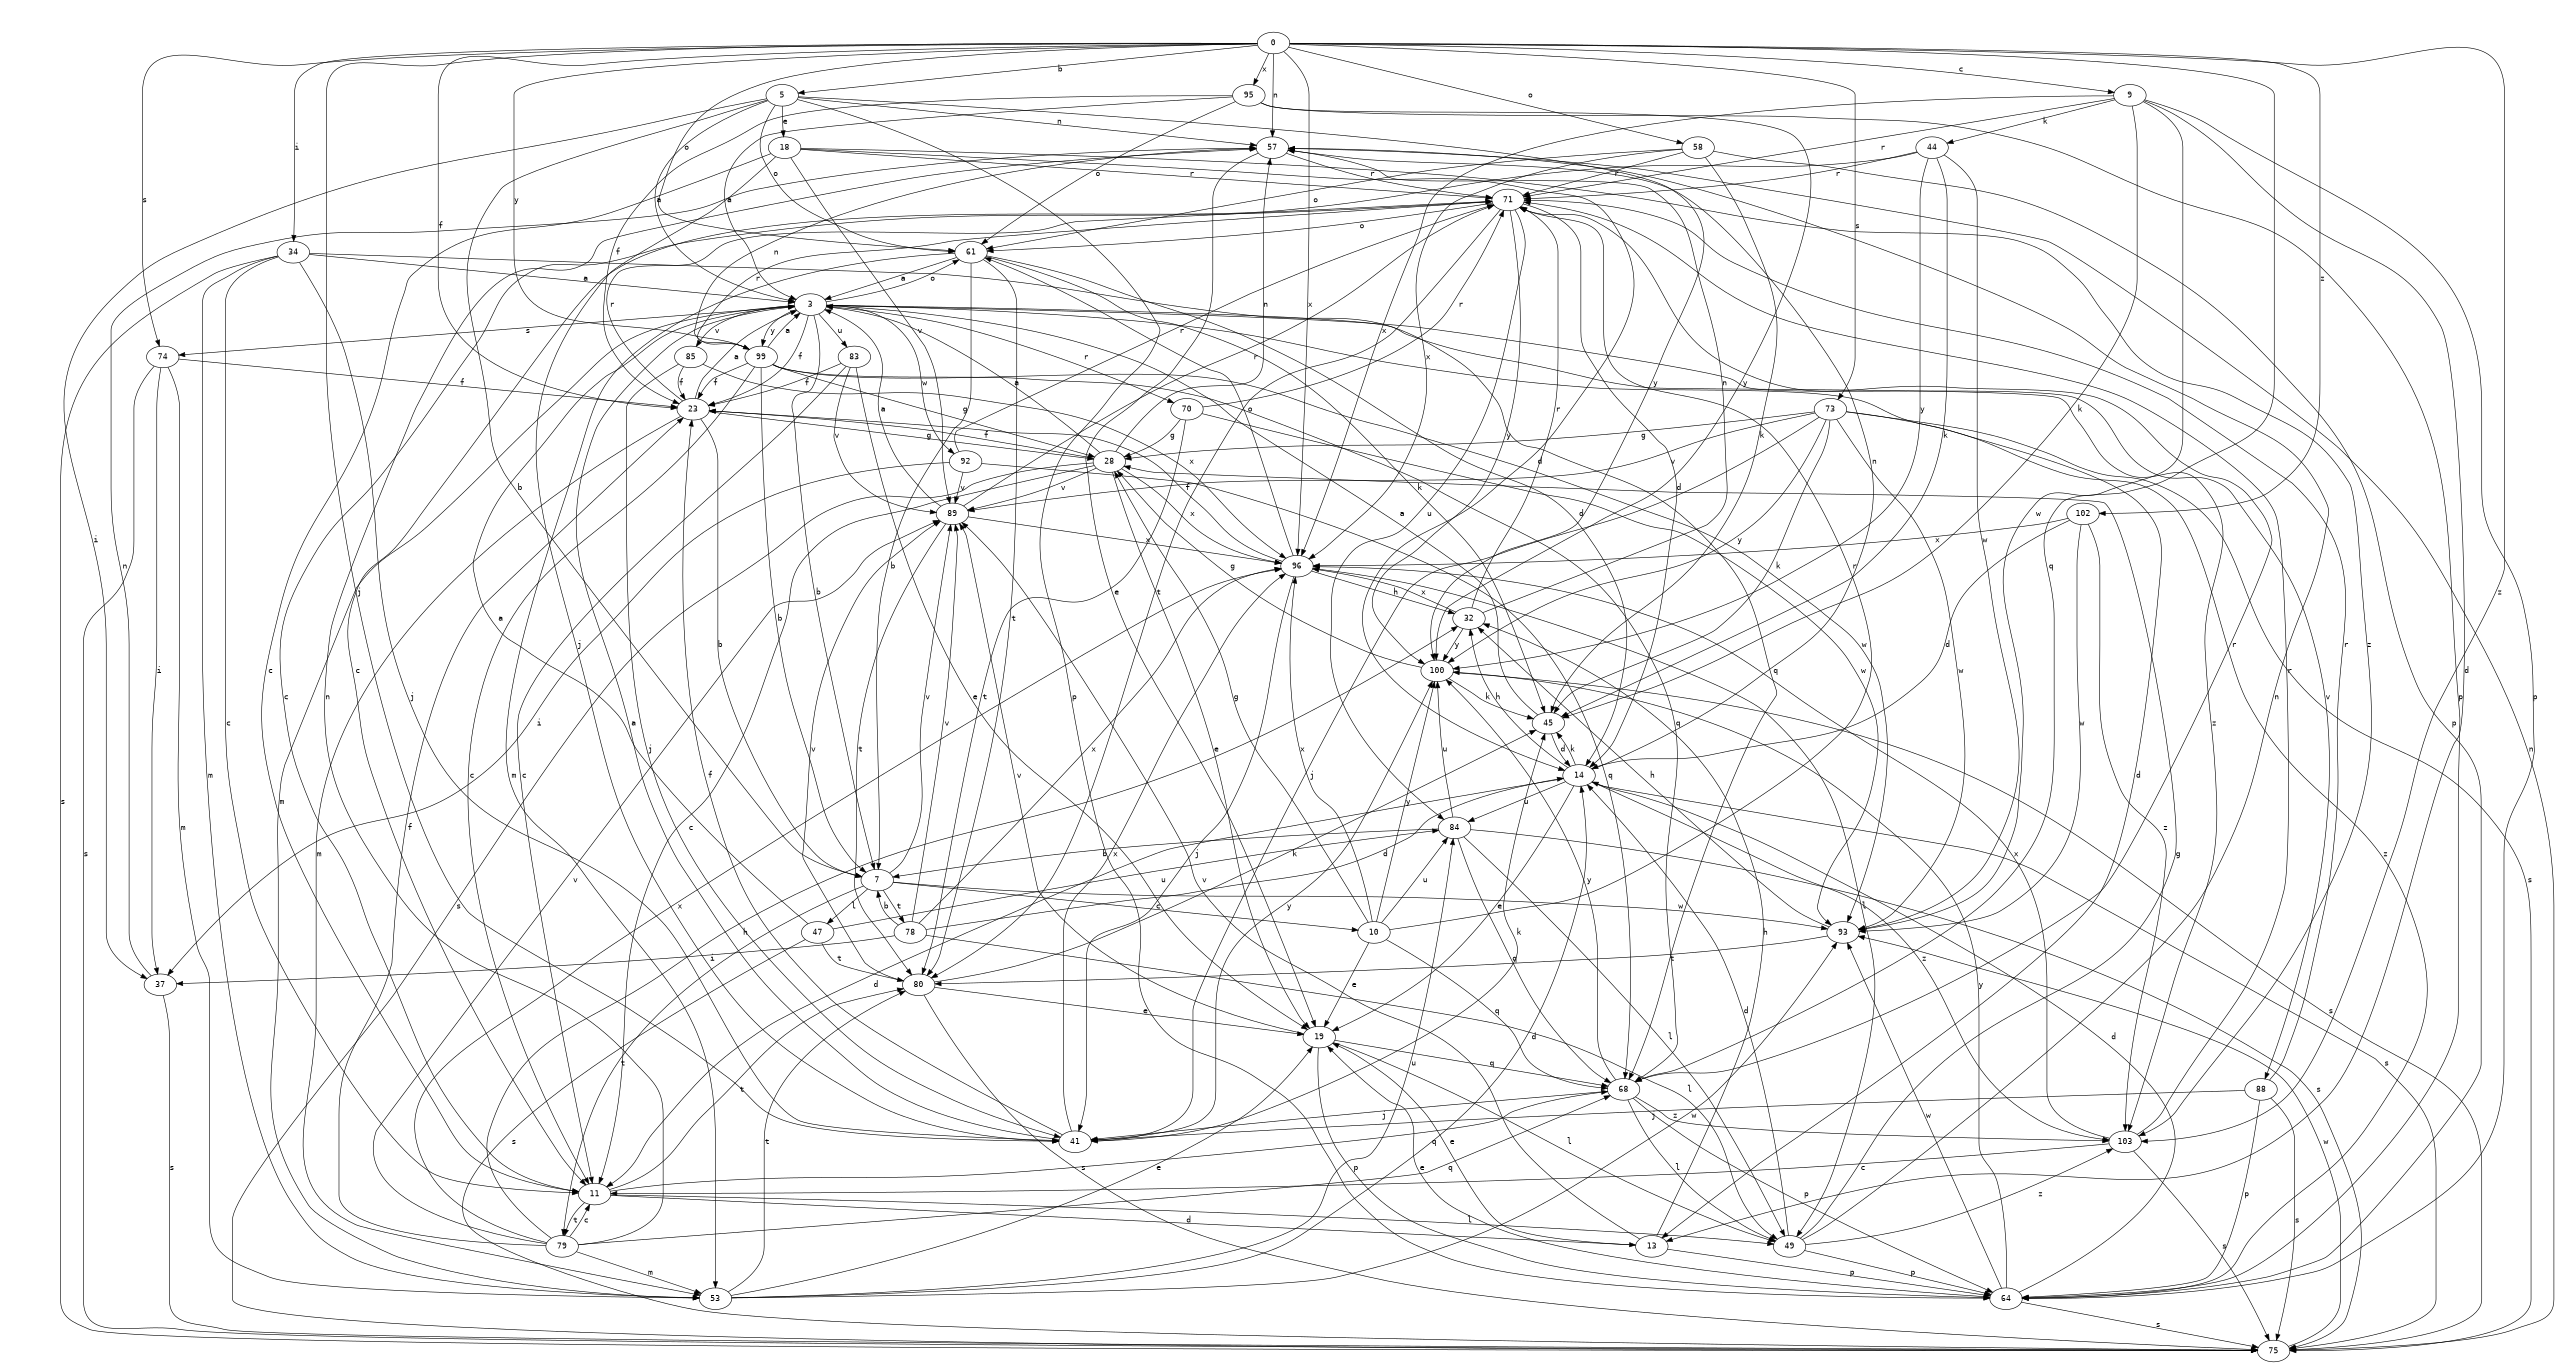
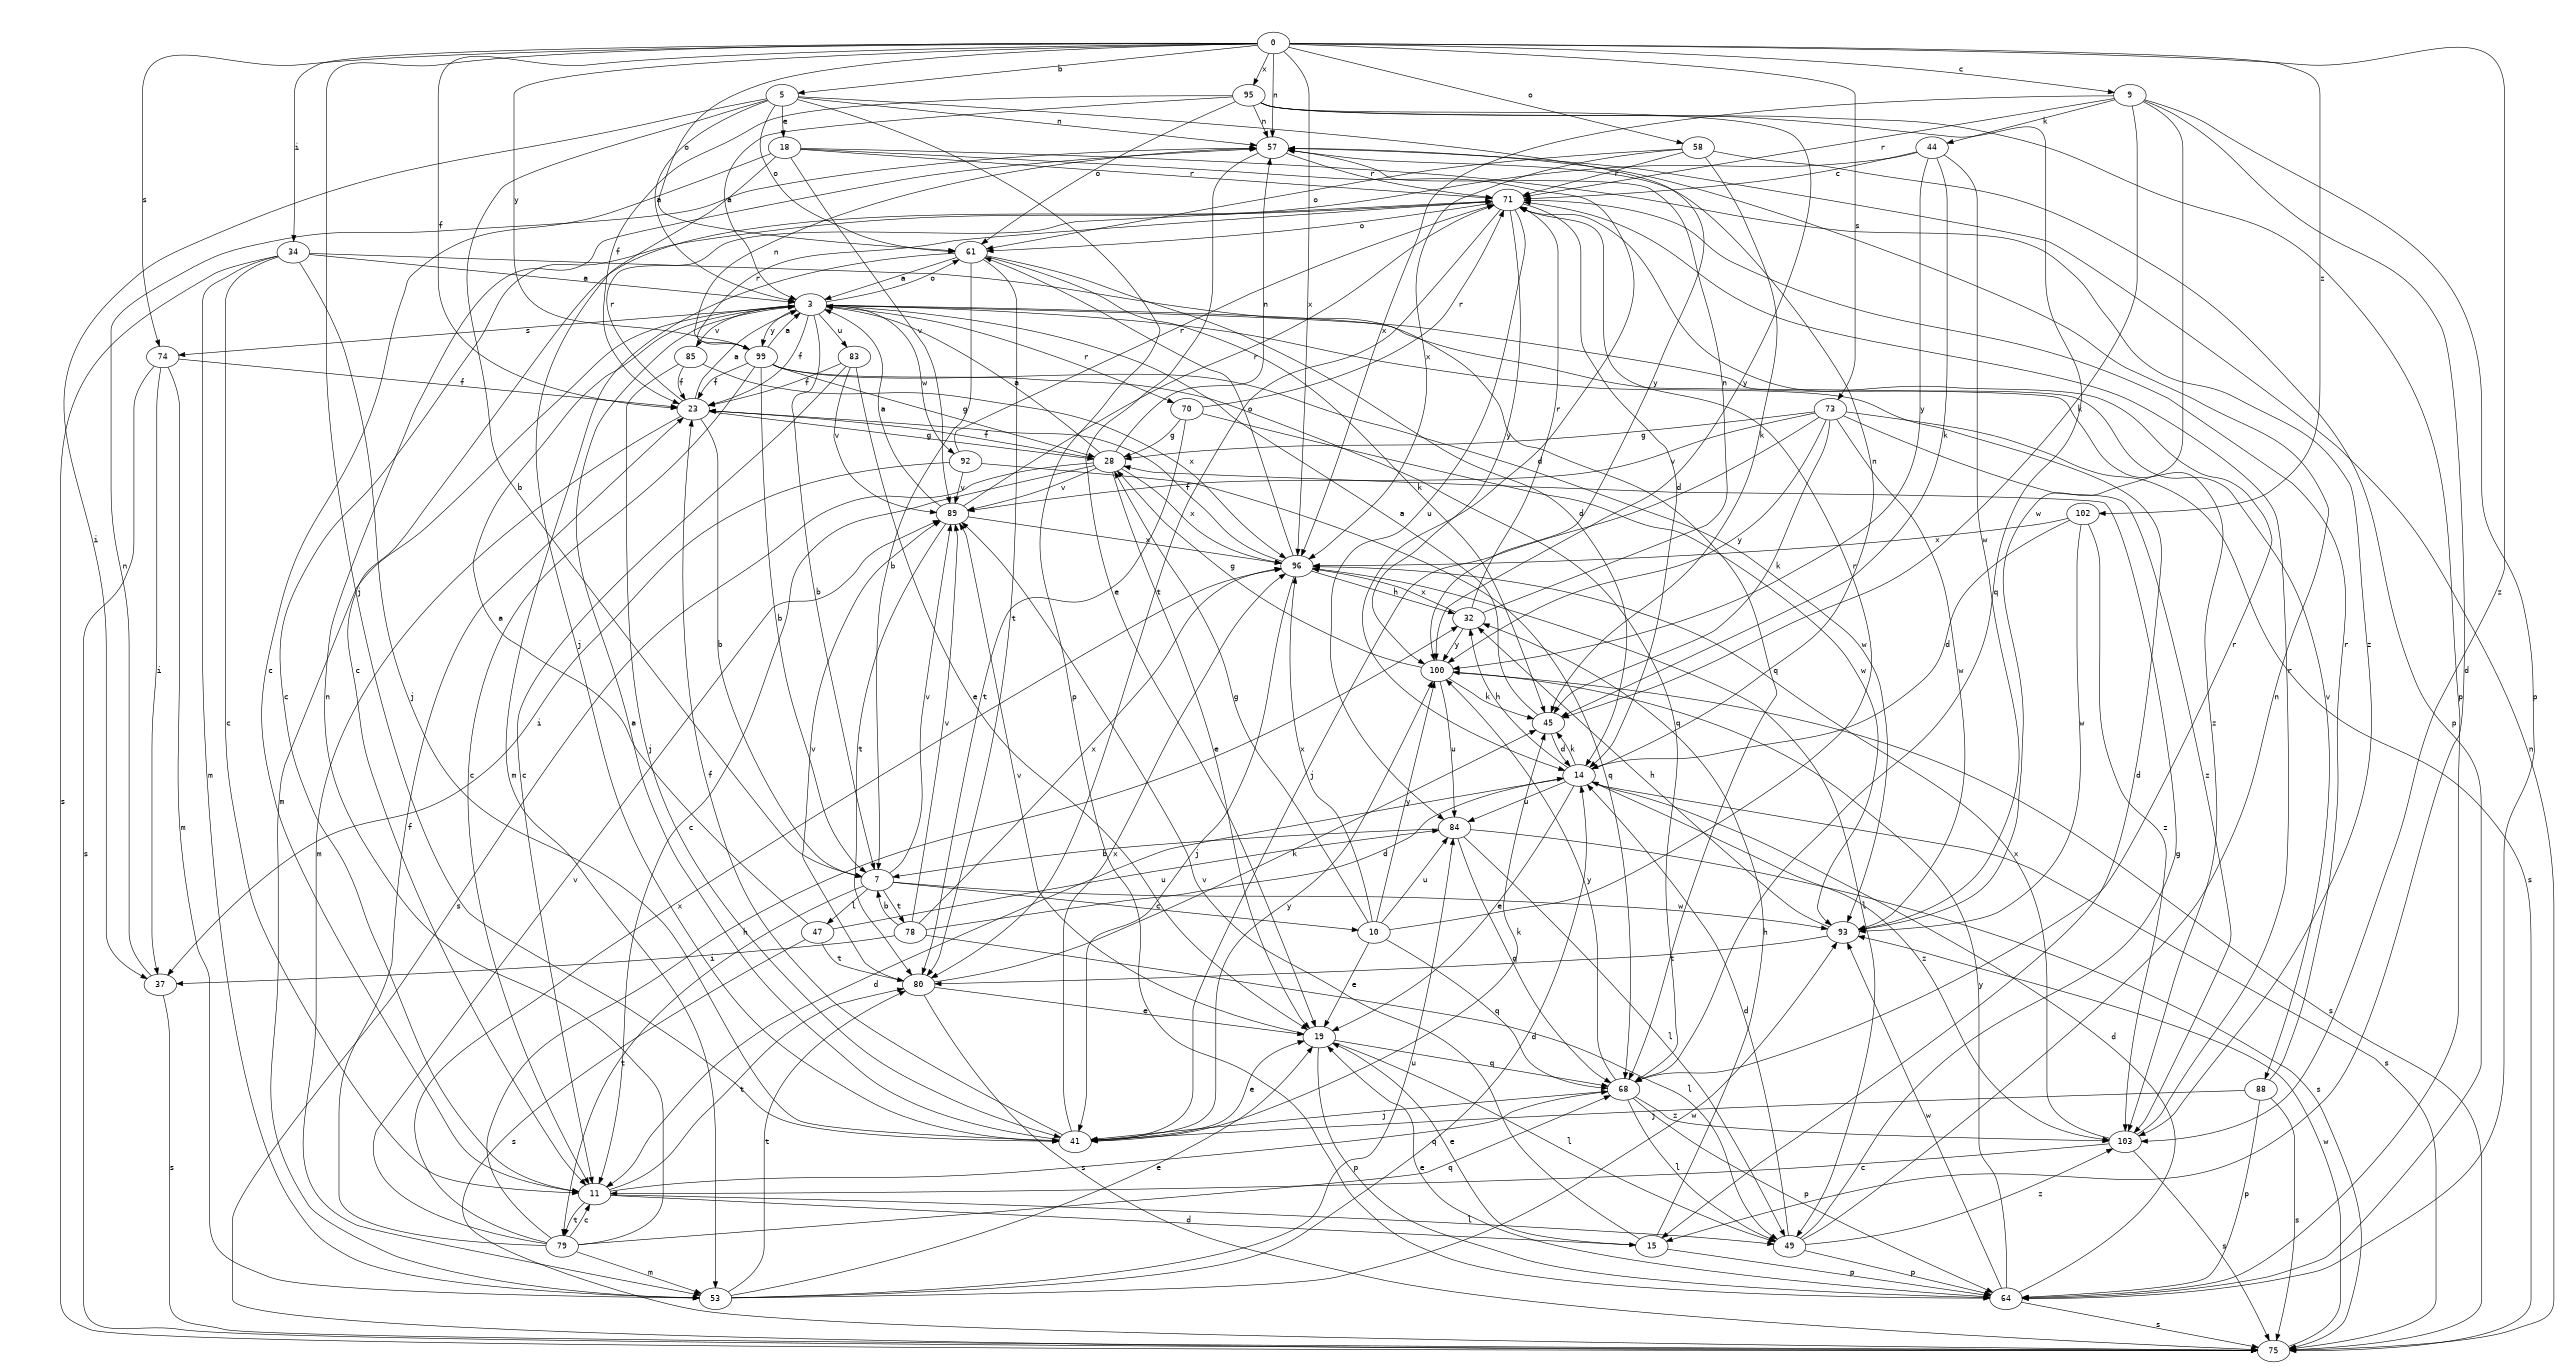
none -> (1259, 119)
(1838, 174) -> (1838, 174)
(2274, 283) -> (2047, 294)
(1442, 753) -> (1451, 746)
(2363, 833) -> (2181, 676)
none -> (1225, 1120)
(1652, 1246) -> (1652, 1246)
